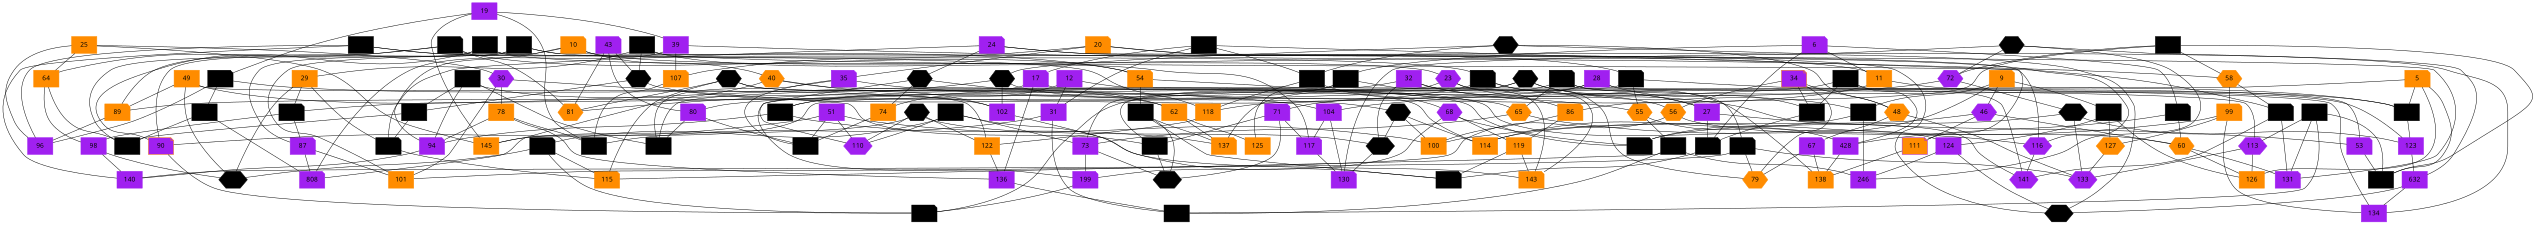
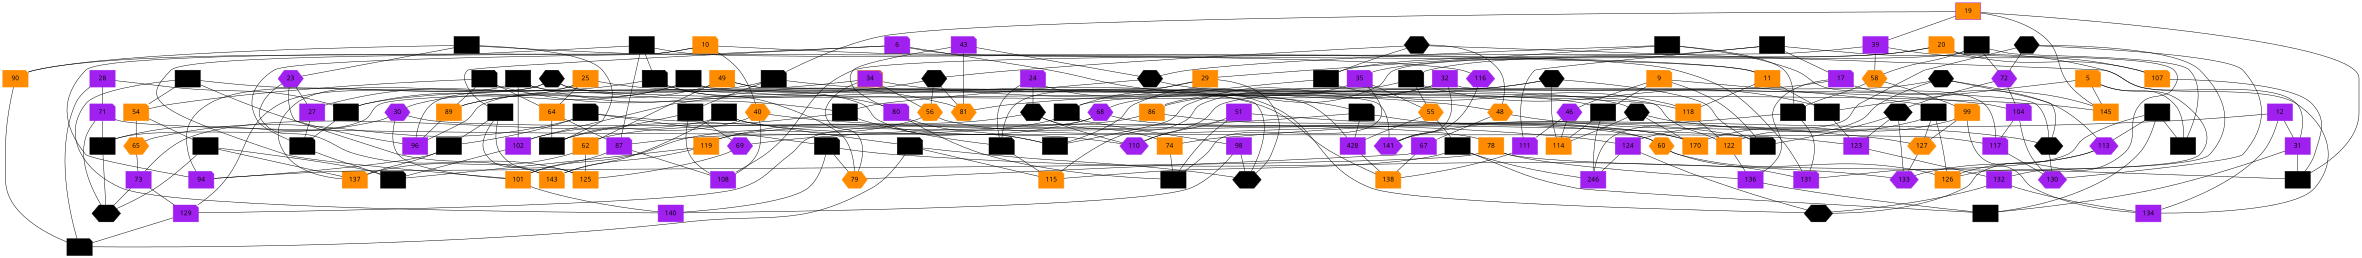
(484, 11) -> (1968, 11)
(1621, 57) -> none
(1253, 91) -> (407, 156)
(51, 122) -> (585, 129)
(2052, 124) -> none
(1665, 131) -> none
(513, 136) -> none
(1999, 145) -> (1711, 129)
(161, 146) -> (15, 79)
none -> (740, 146)
(1434, 146) -> (1695, 146)
(1485, 146) -> (1559, 146)
(1915, 146) -> (1525, 146)
(2359, 146) -> none
(281, 167) -> (606, 205)
(312, 180) -> (723, 180)
(1085, 180) -> (186, 213)
(1344, 180) -> (2052, 180)
(2415, 180) -> (1999, 180)
